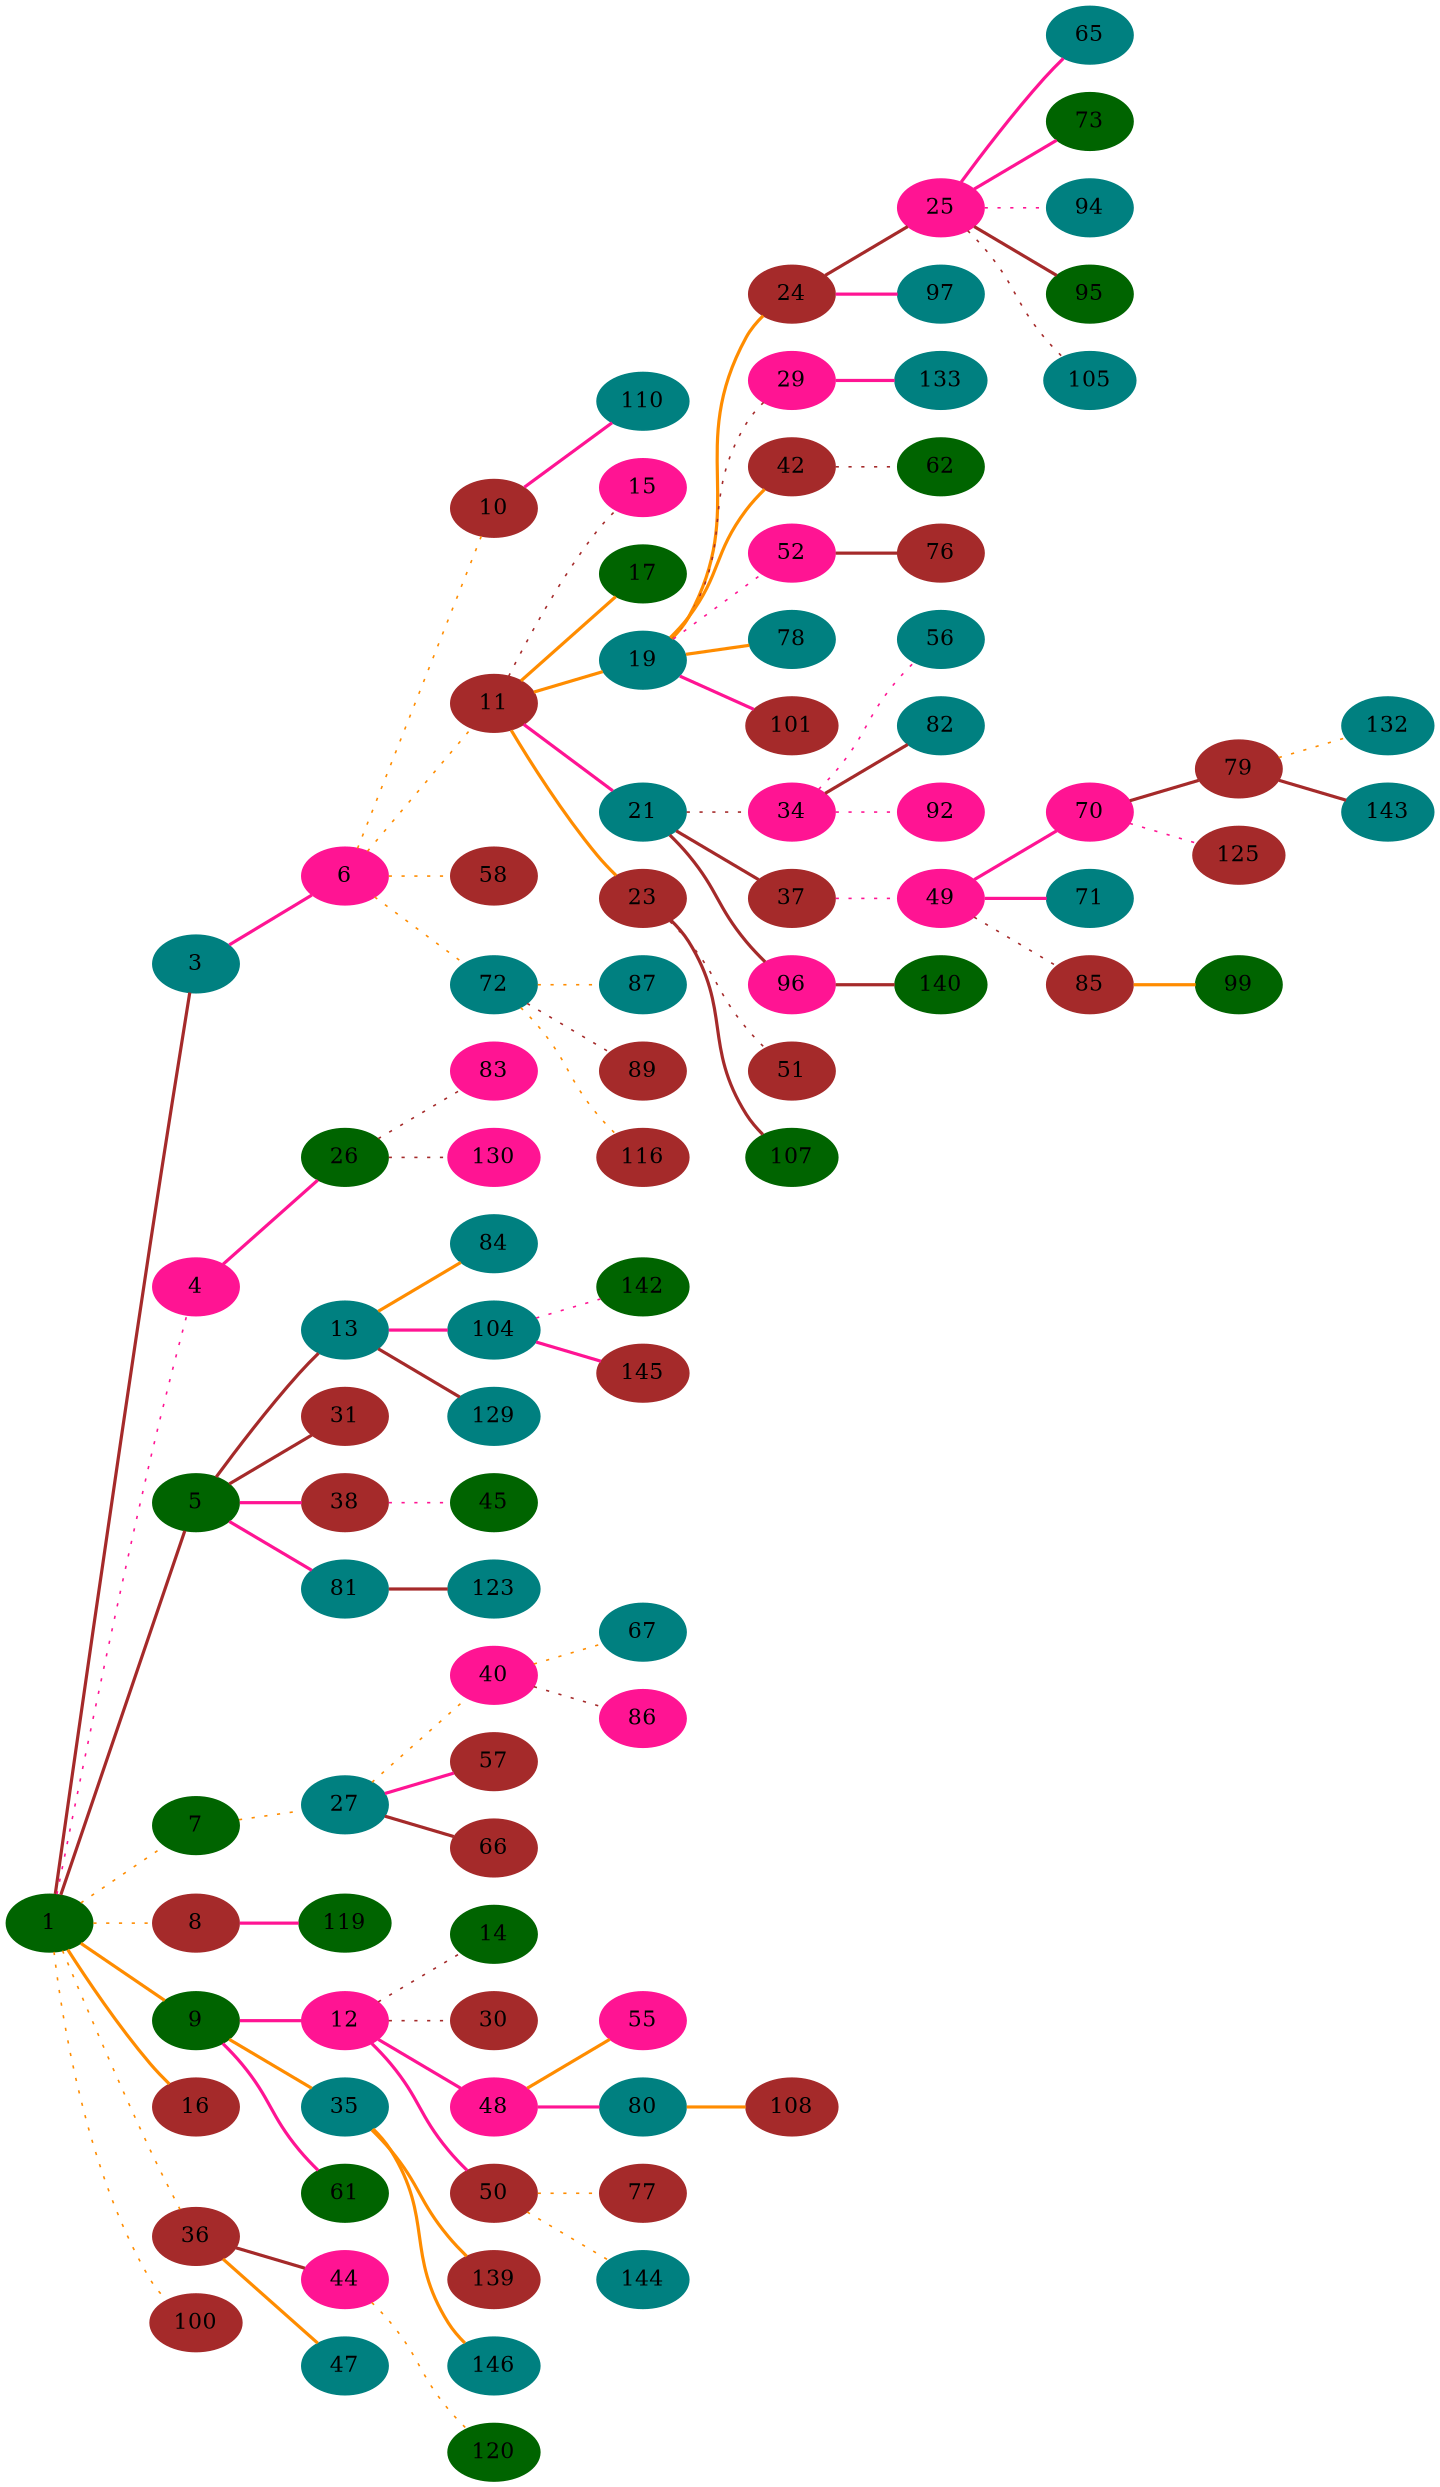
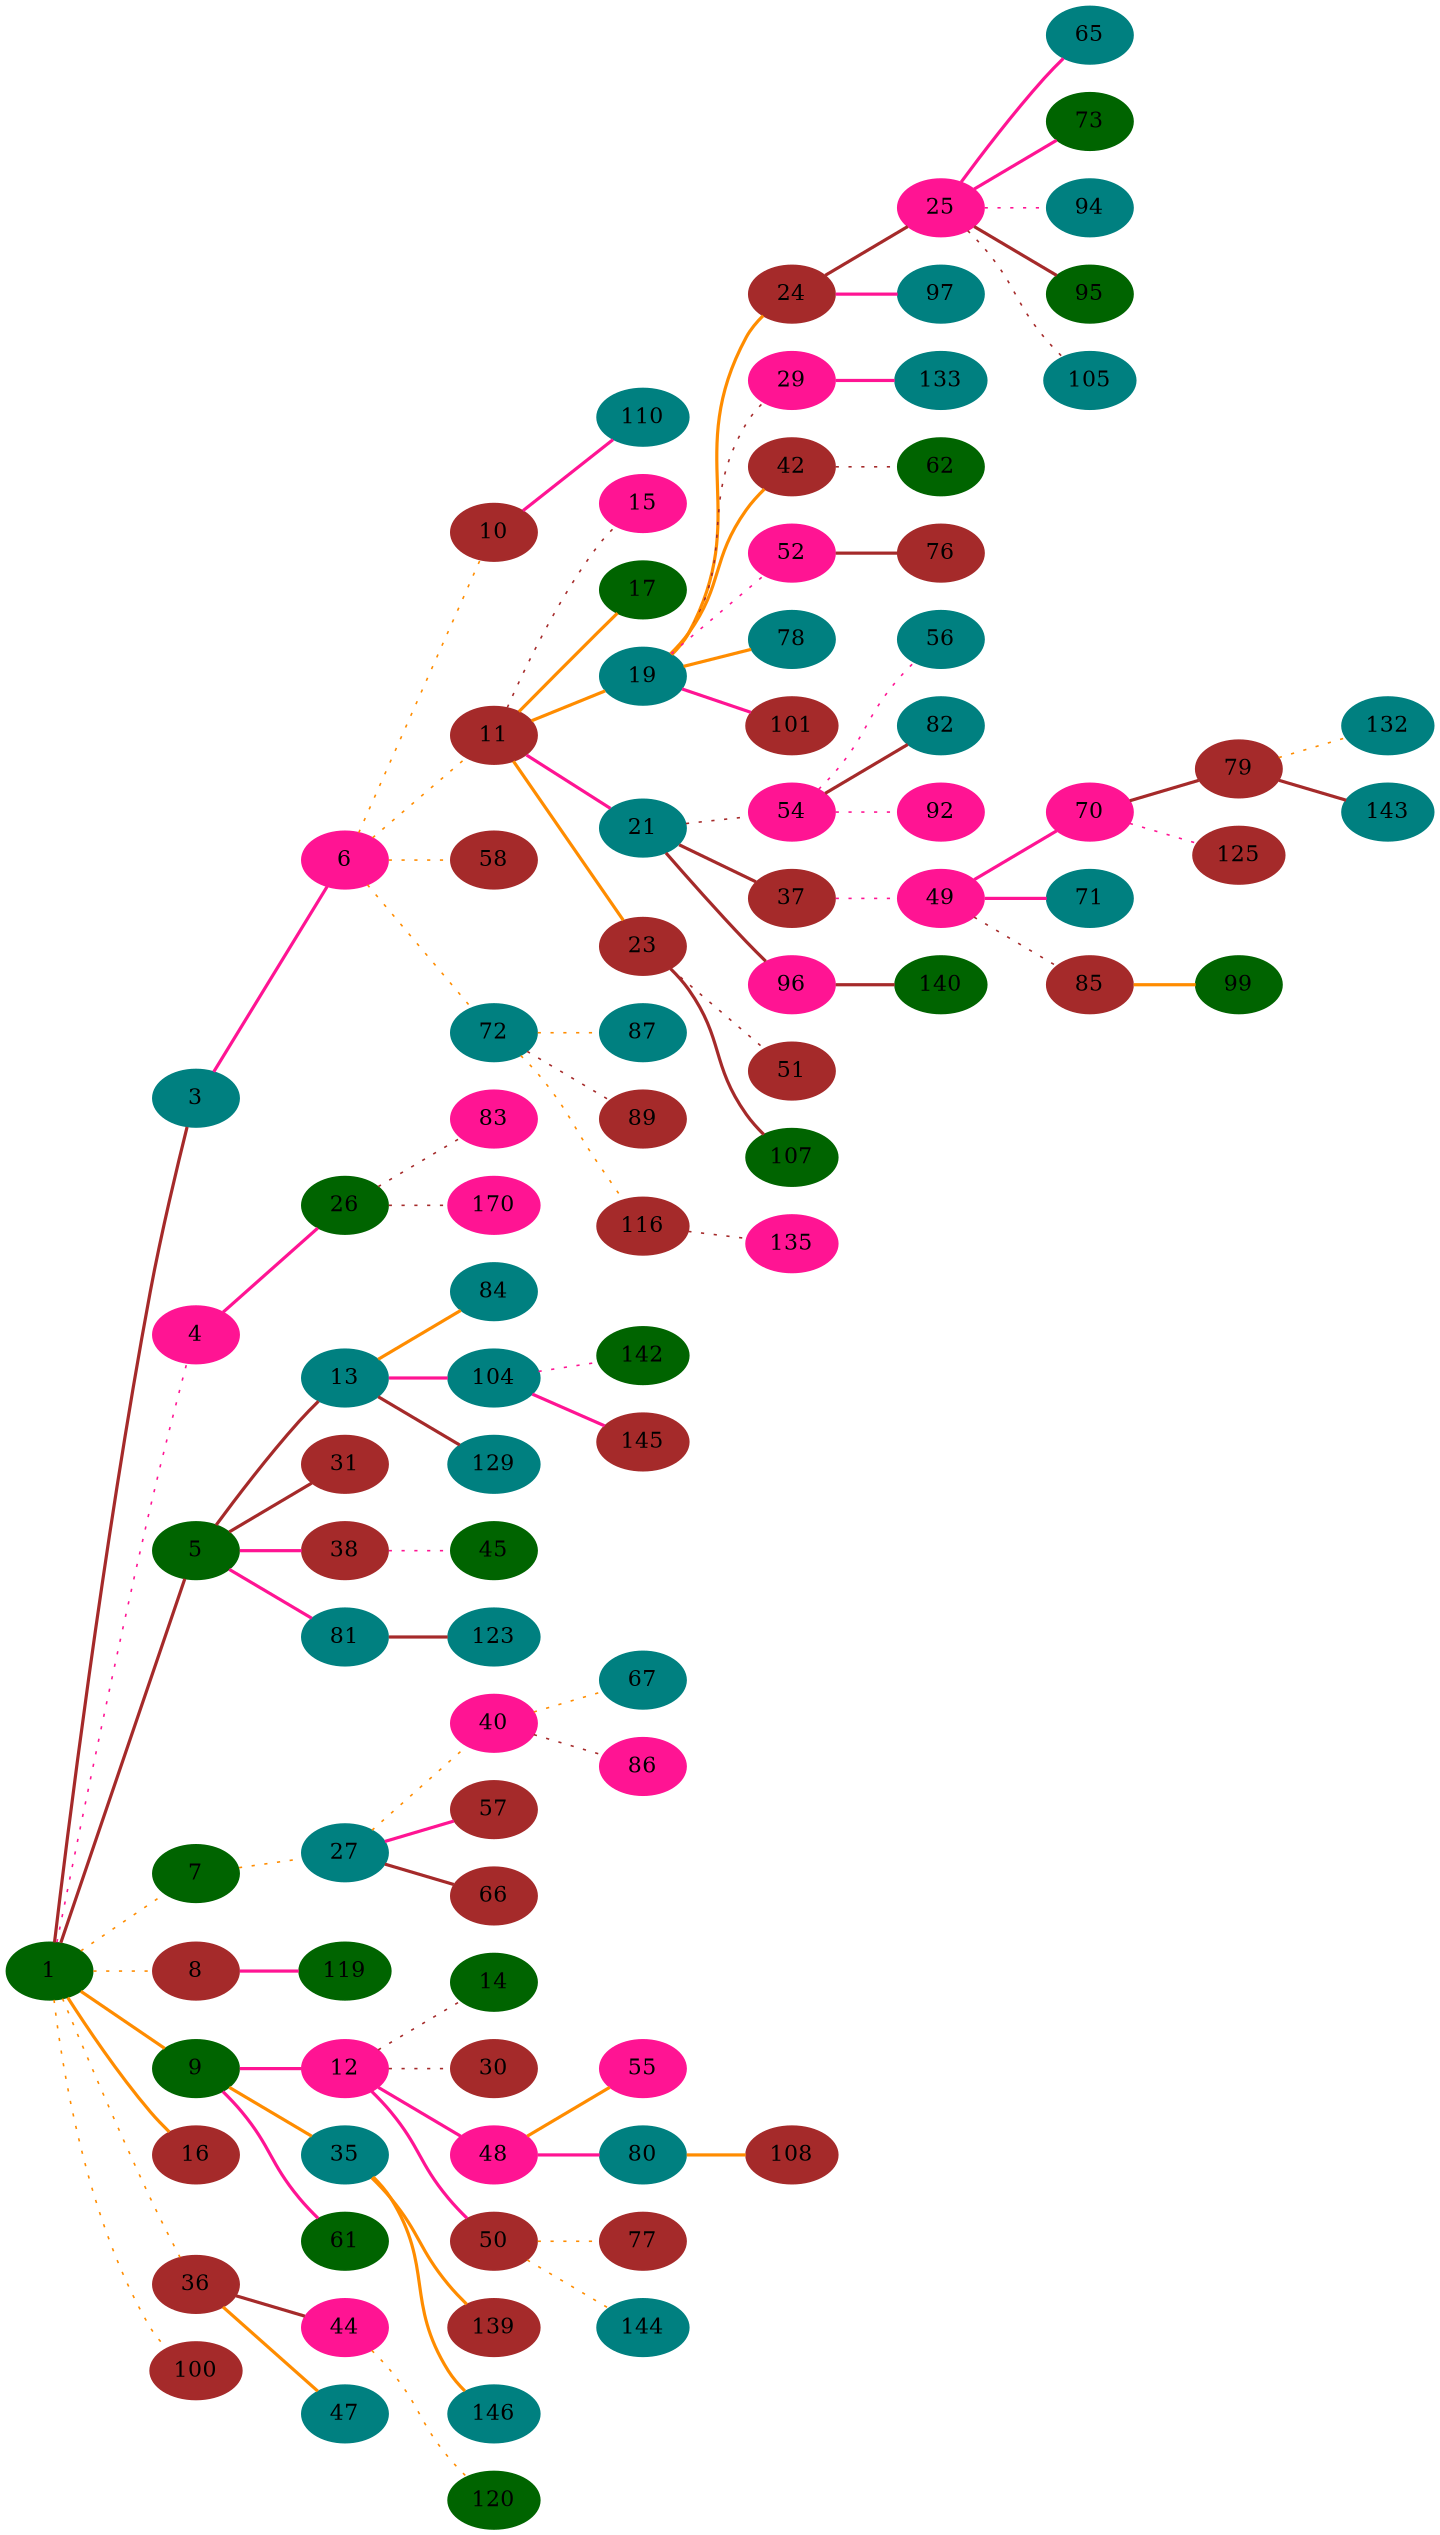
(792, 812) -> (792, 812)
(494, 1157) -> (494, 1205)
none -> (792, 1244)
